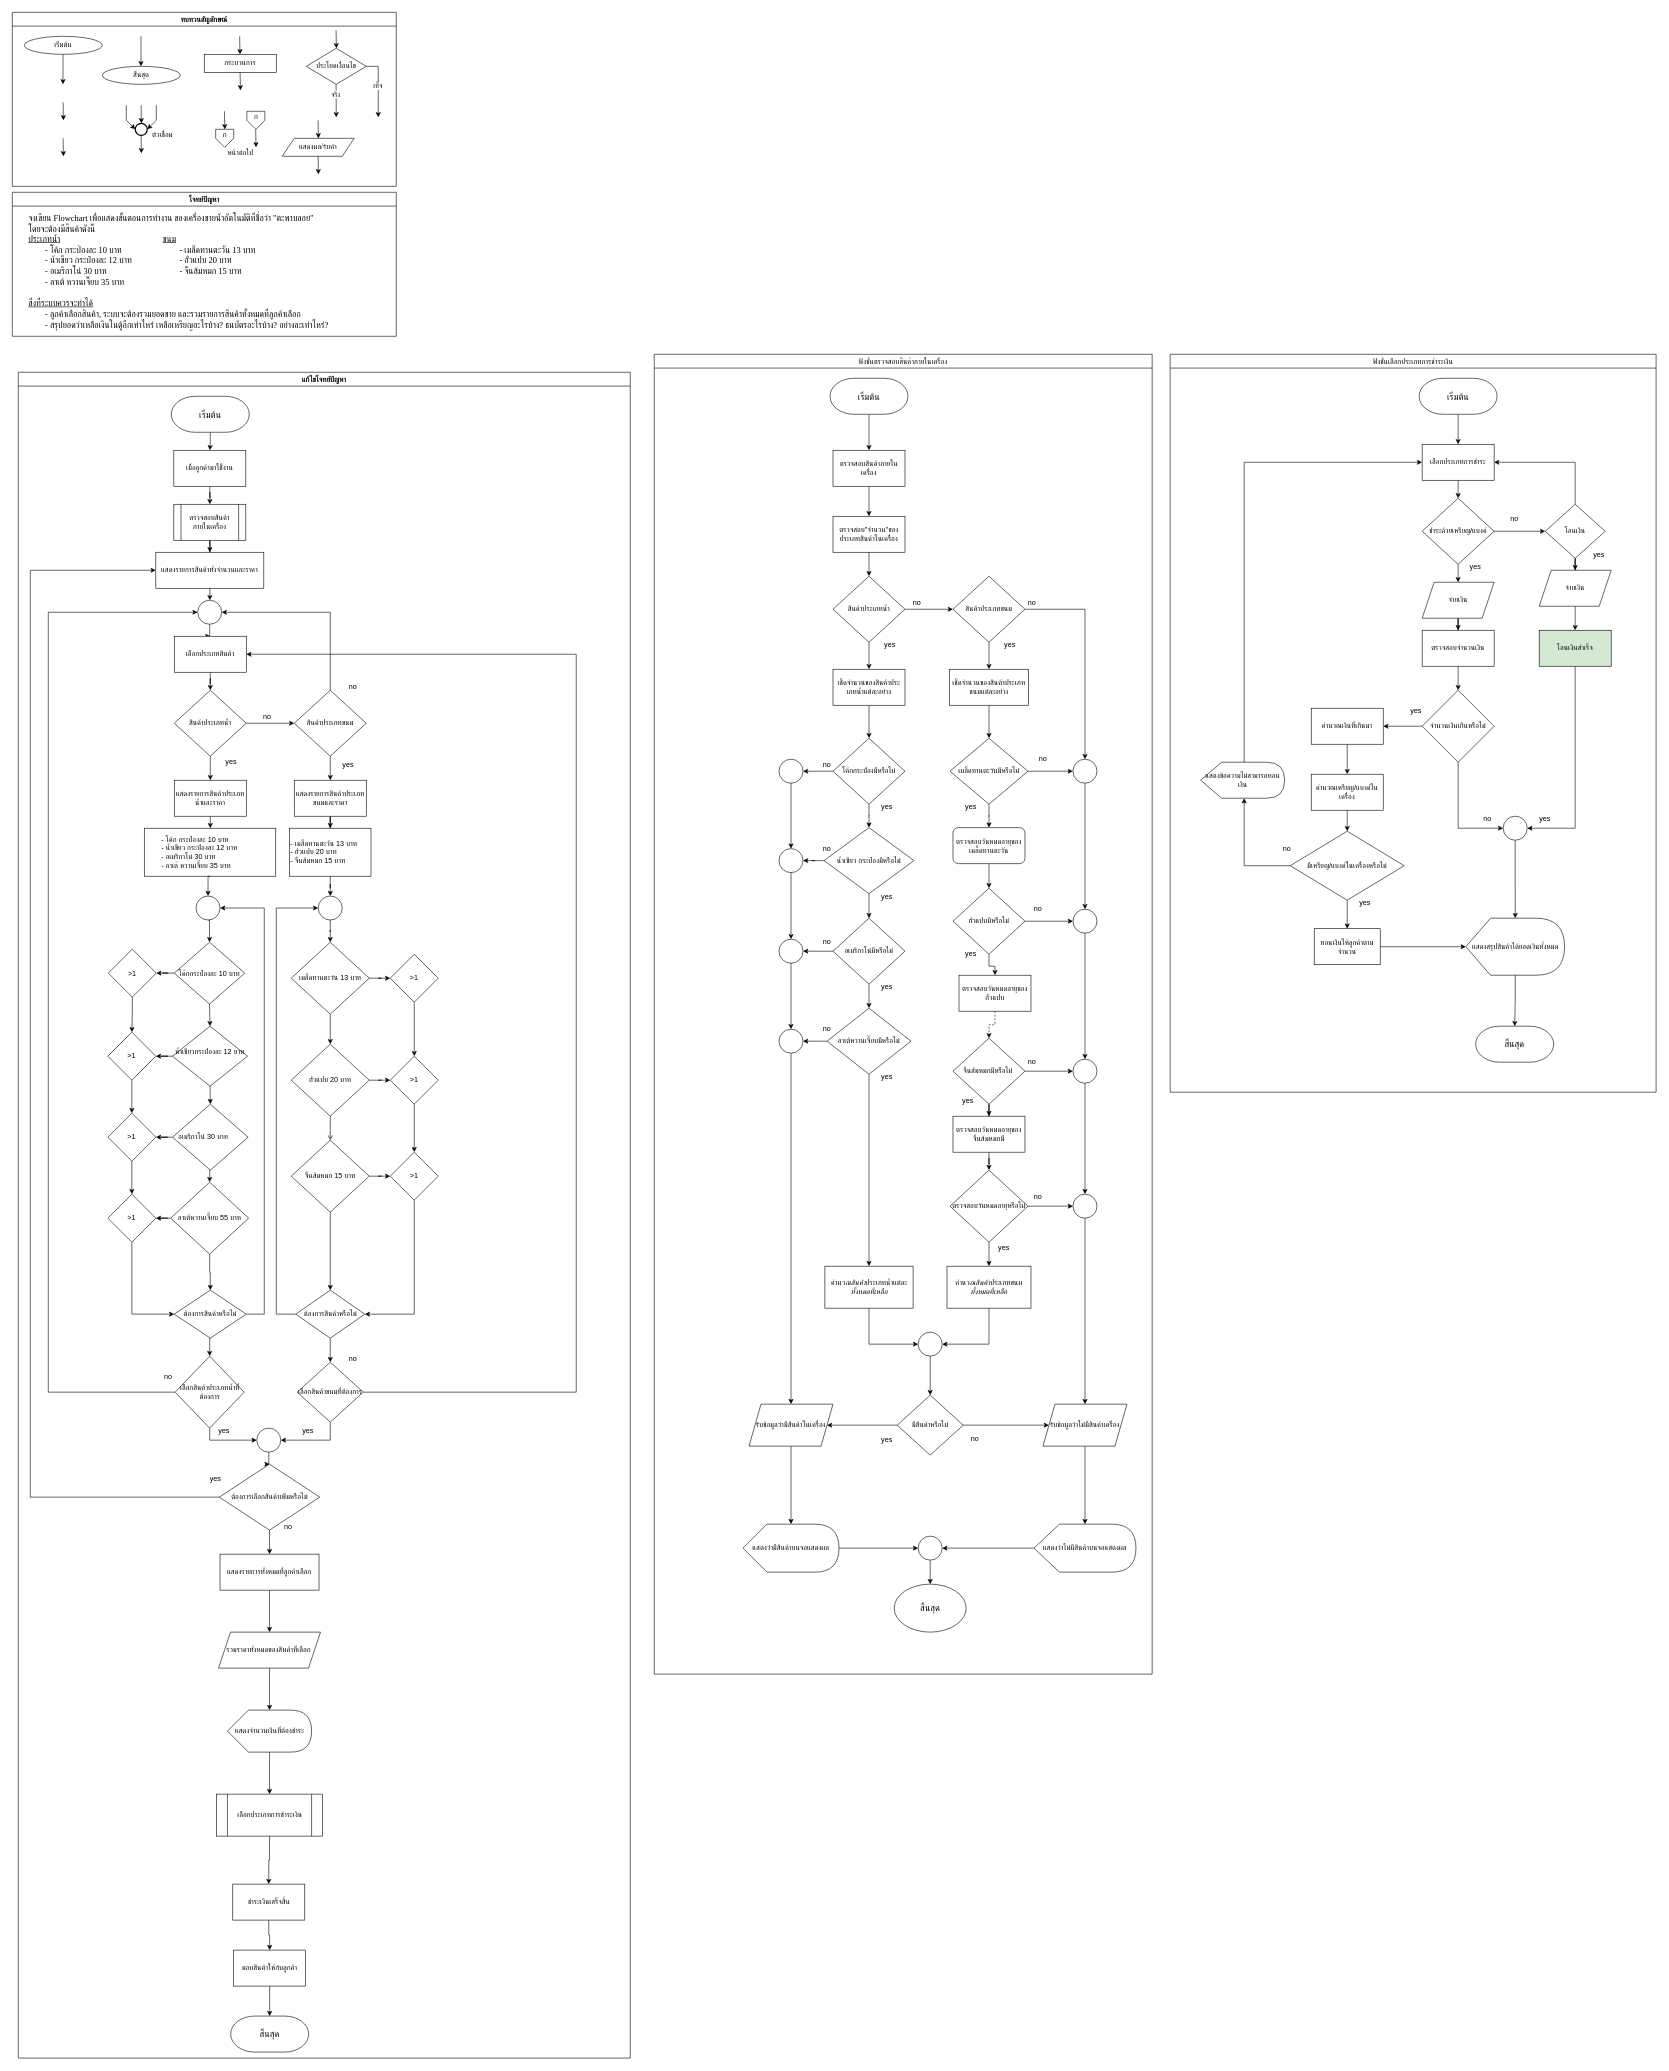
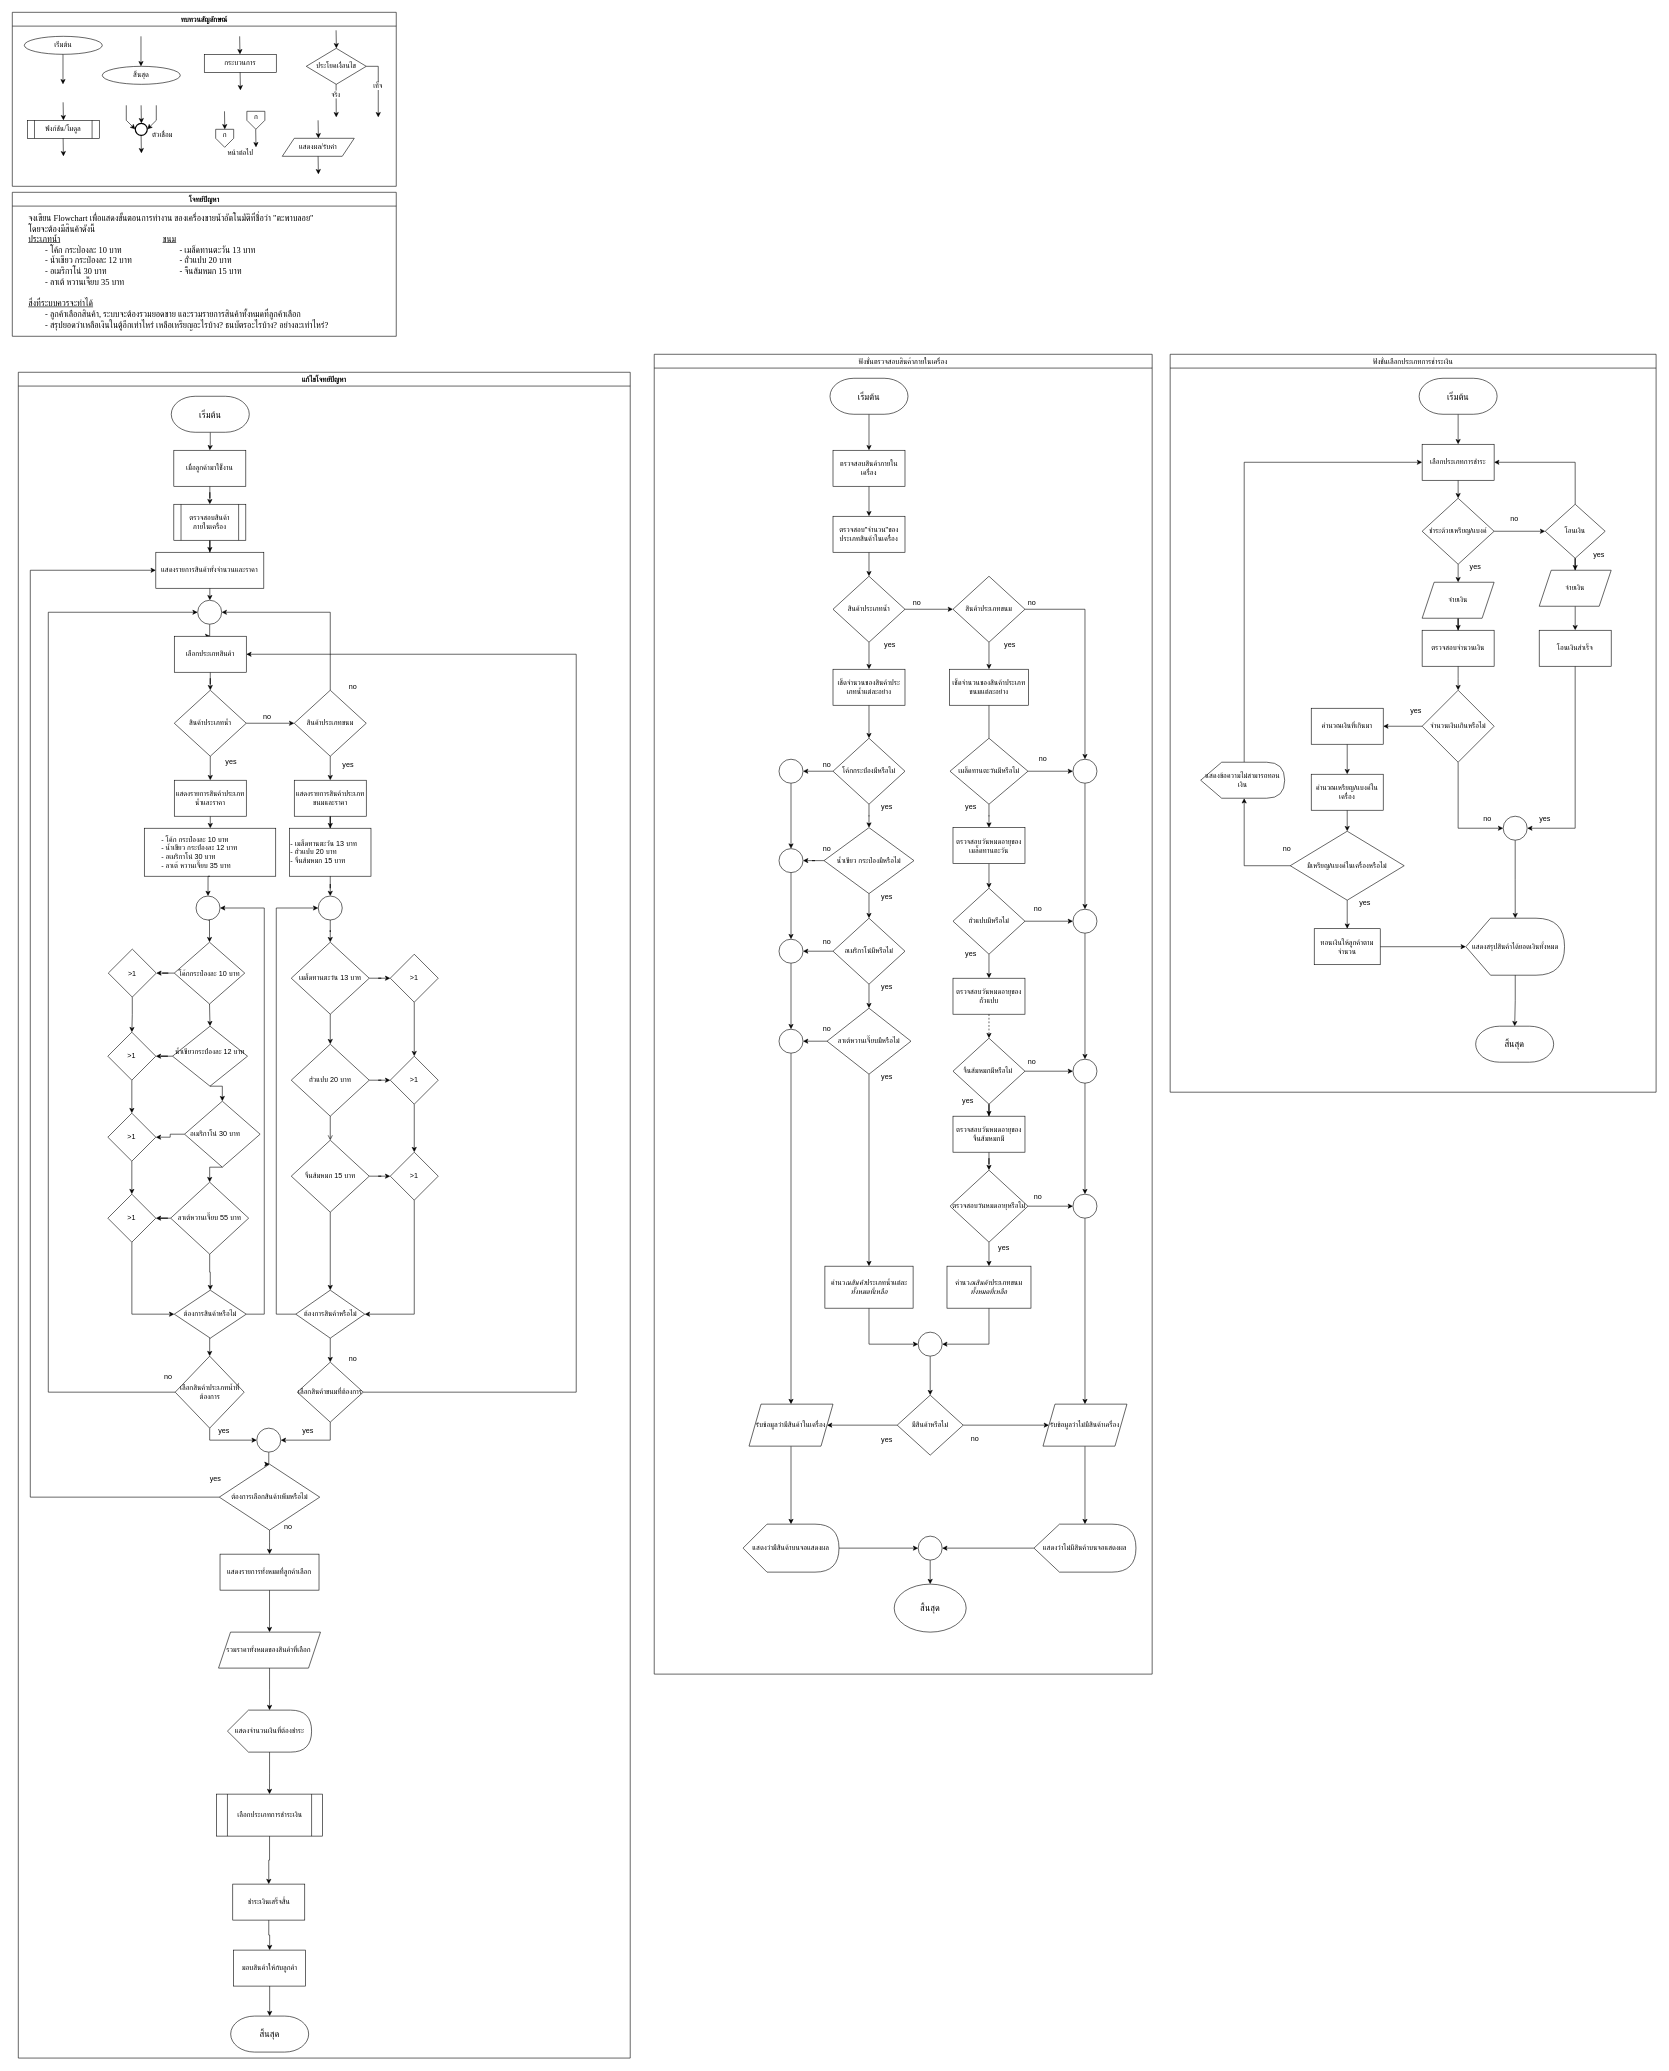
none -> (63, 129)
(1575, 648) -> (1575, 648)
(989, 732) -> (989, 734)
(989, 846) -> (989, 846)
(995, 993) -> (989, 996)
(210, 1137) -> (222, 1134)
